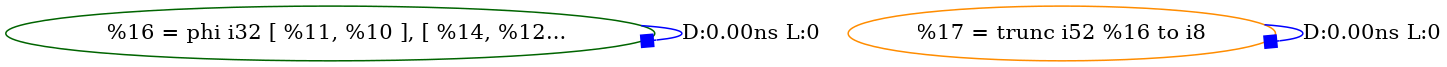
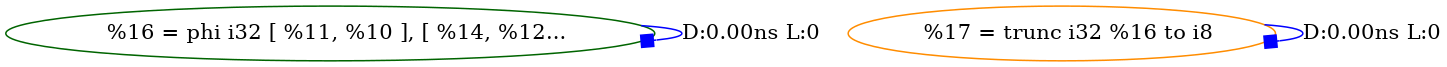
(1062, 33) -> (1062, 33)
